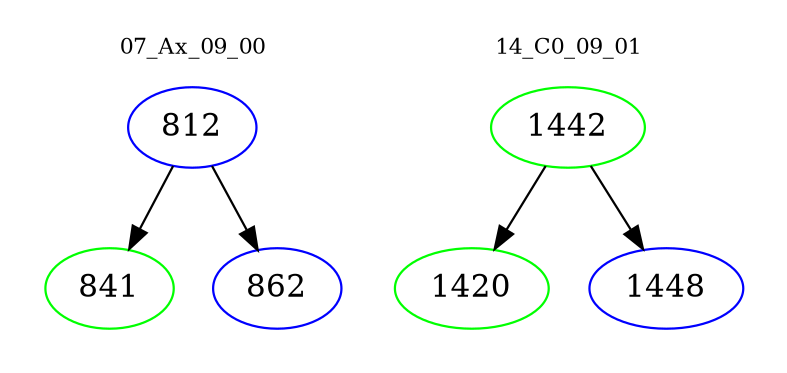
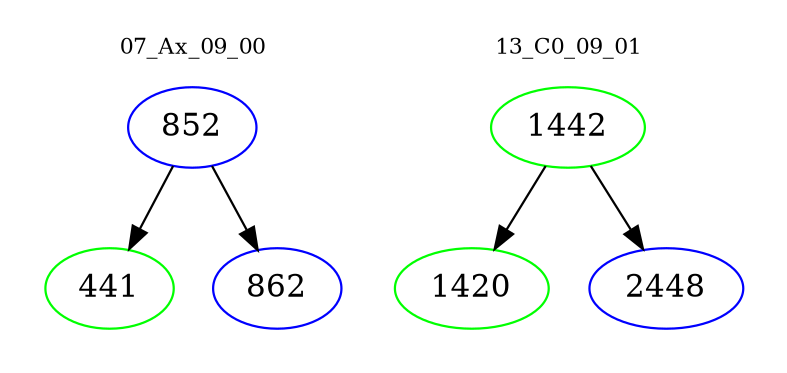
(569, 48) -> (569, 48)
(192, 127) -> (192, 127)
(110, 288) -> (110, 288)
(666, 288) -> (666, 288)
